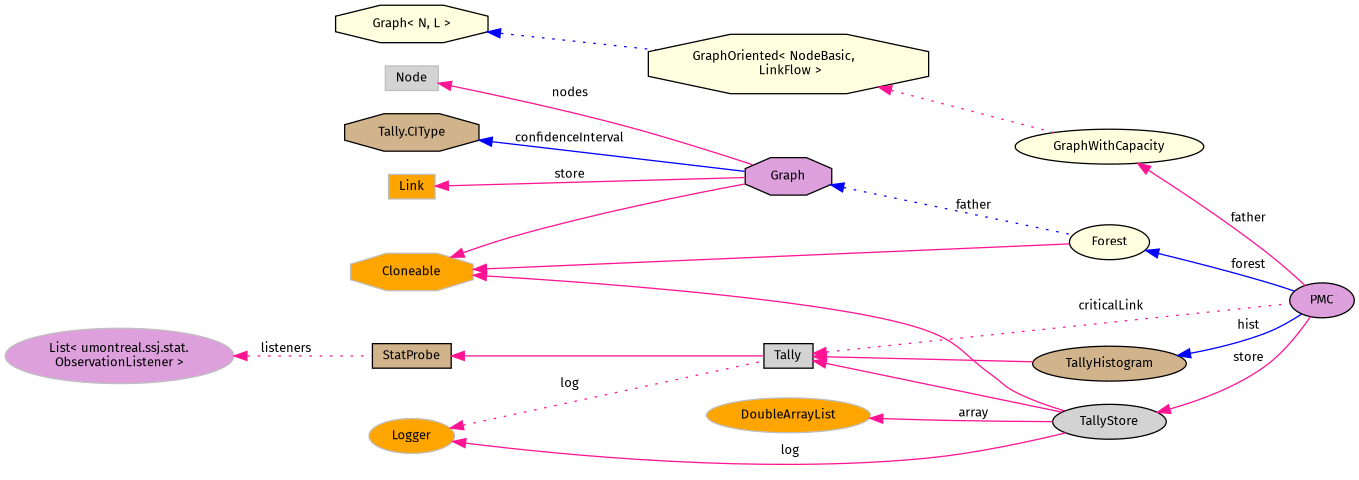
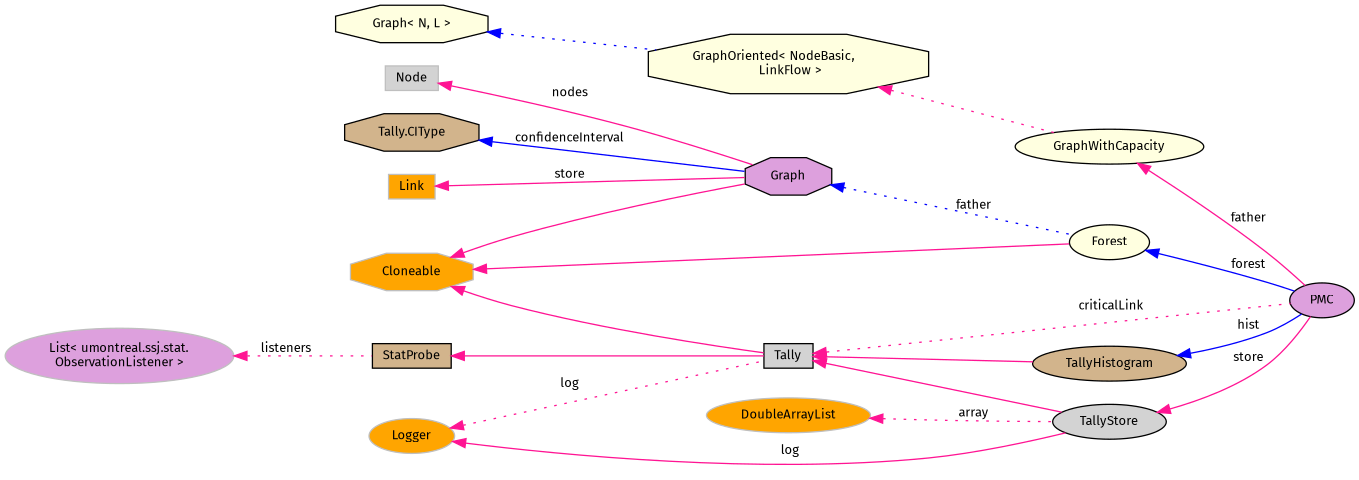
(788, 303) -> (612, 328)
(968, 421) -> (968, 421)
